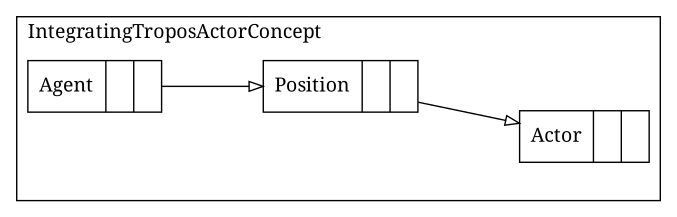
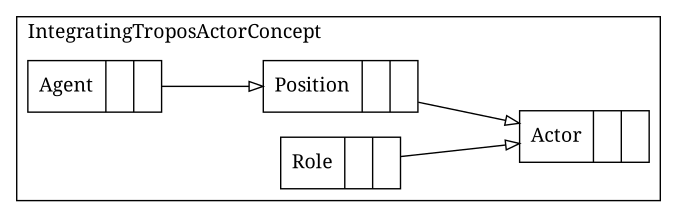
none -> (341, 163)
